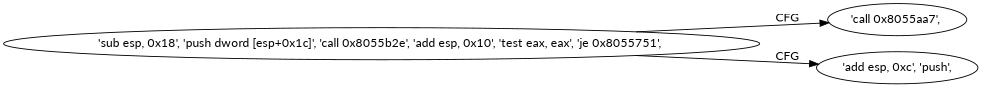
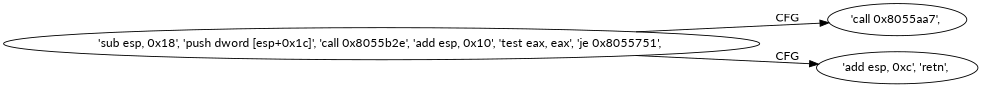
(897, 68) -> (897, 68)
